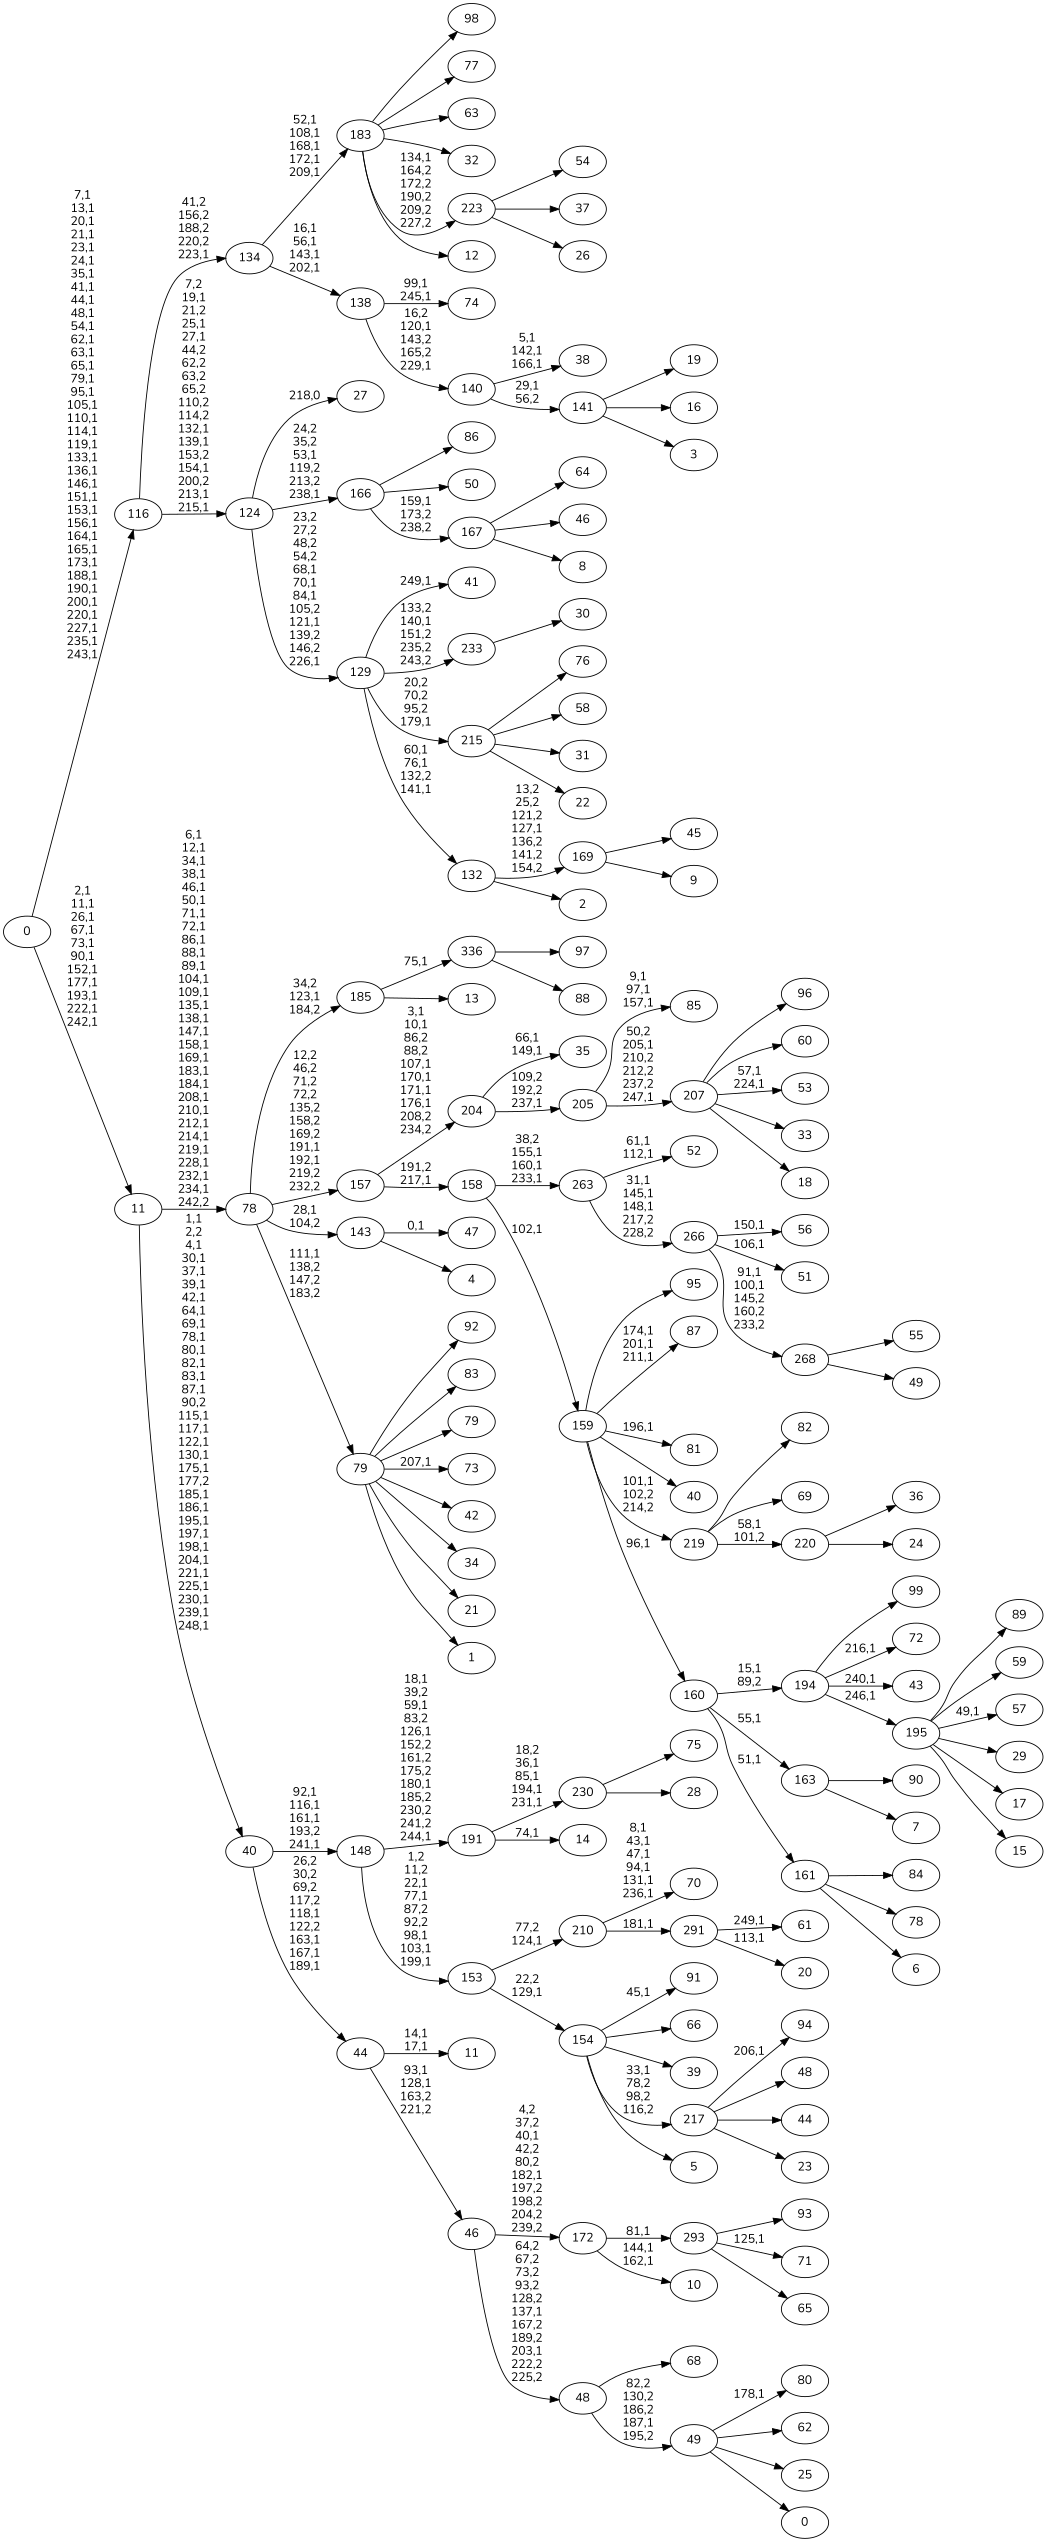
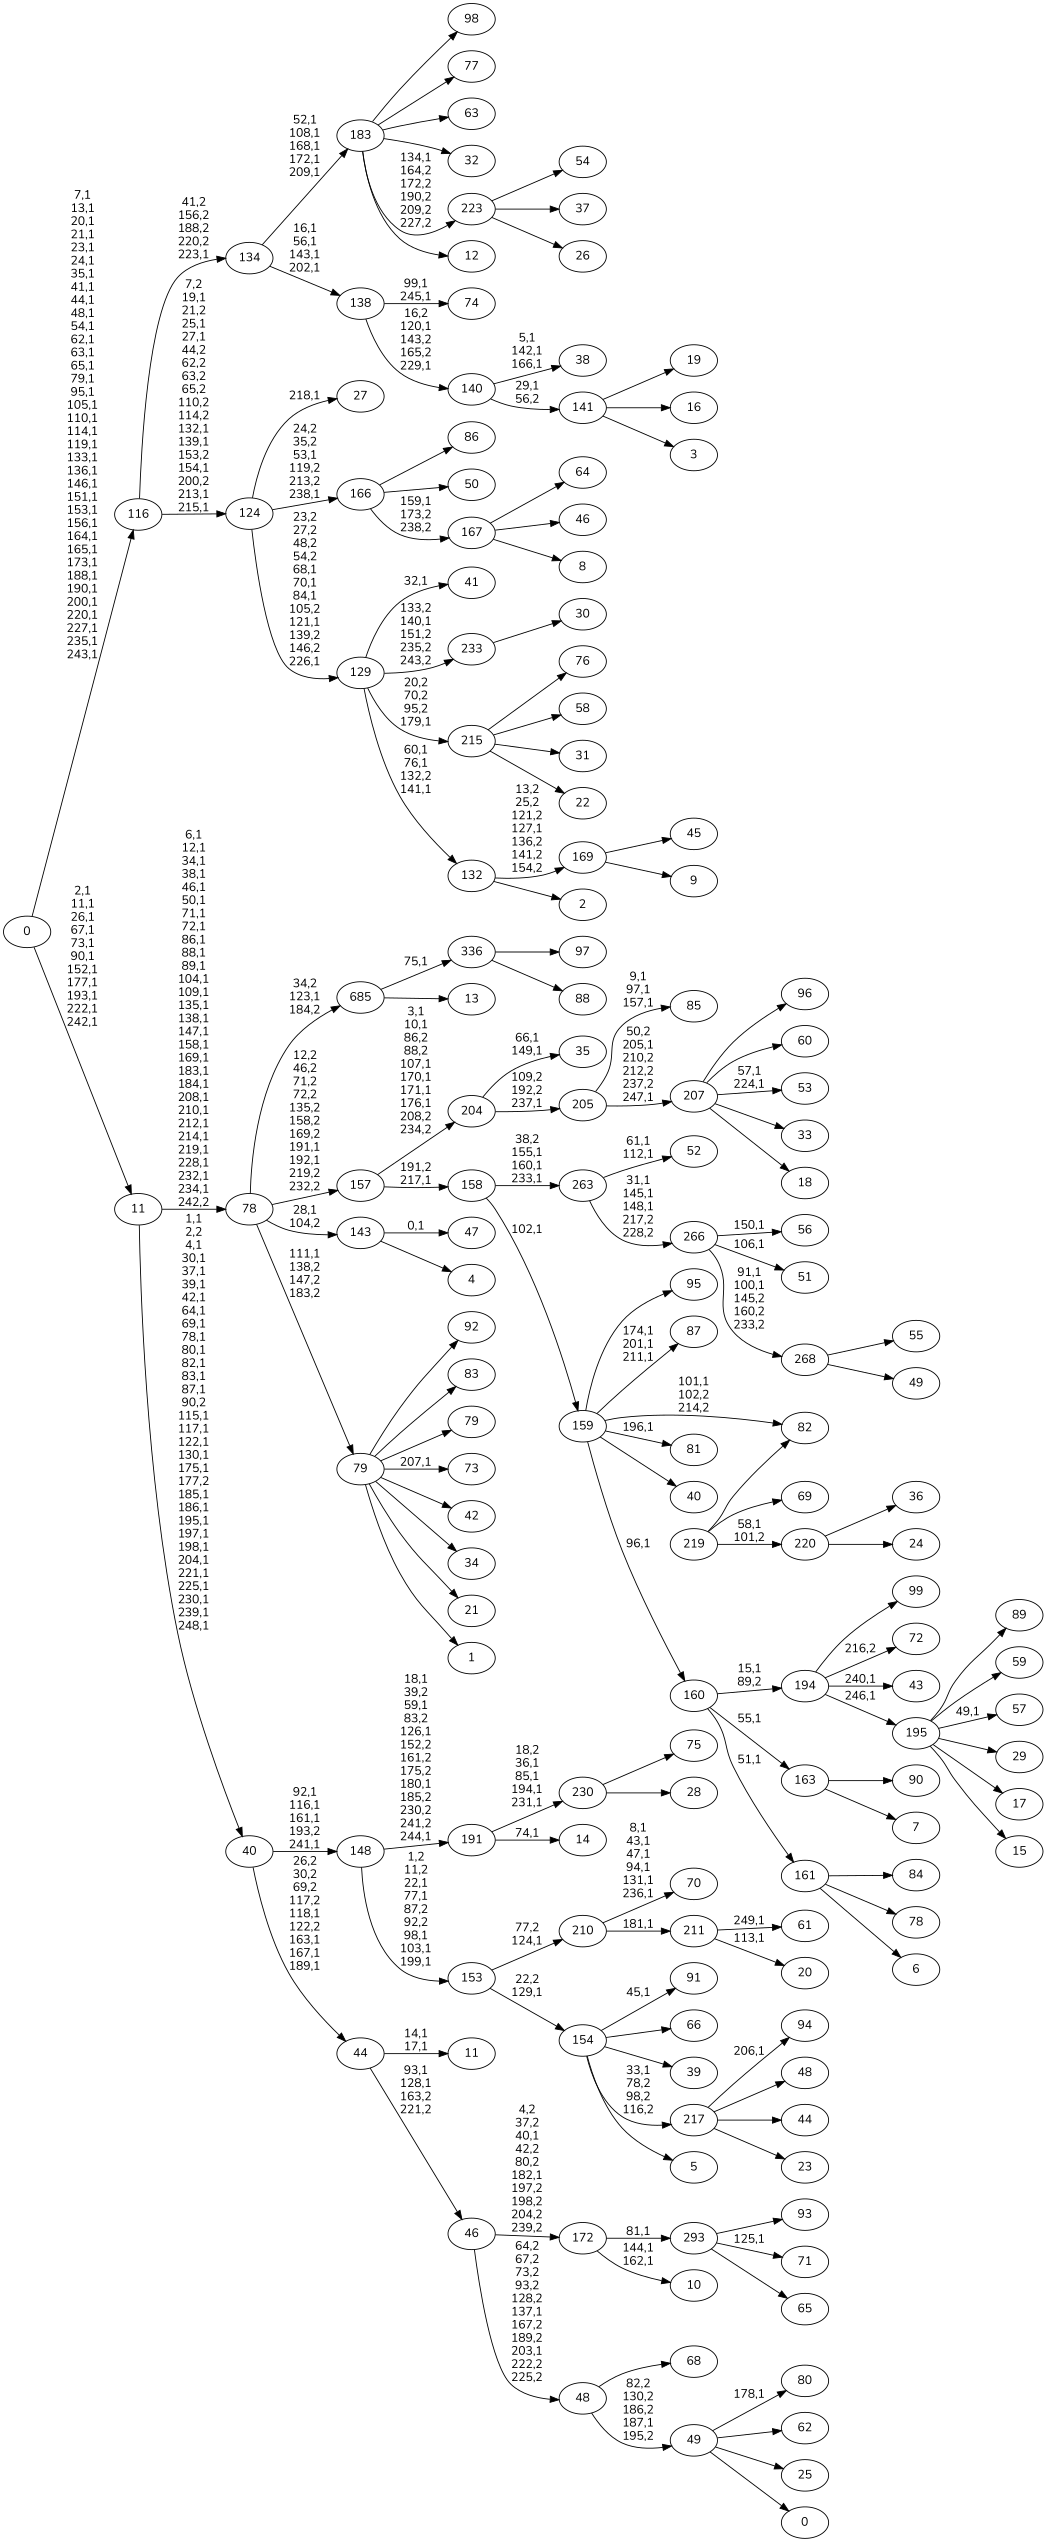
(305, 396) -> (305, 396)
(416, 581) -> (416, 581)
(360, 998) -> (360, 998)
(611, 1501) -> (689, 1416)
(861, 1649) -> (861, 1649)
(694, 1931) -> (694, 1931)
